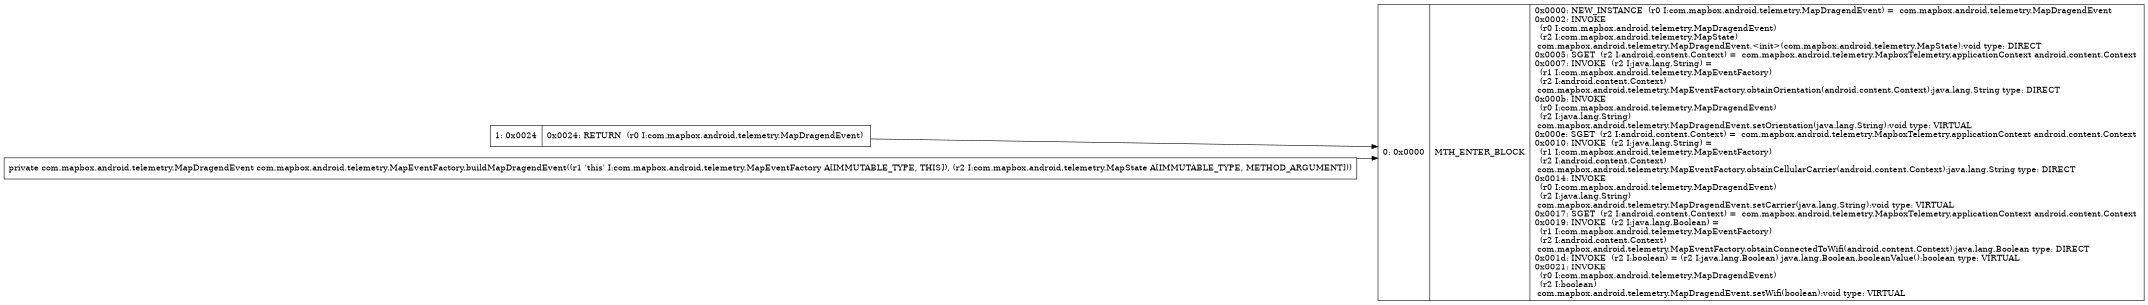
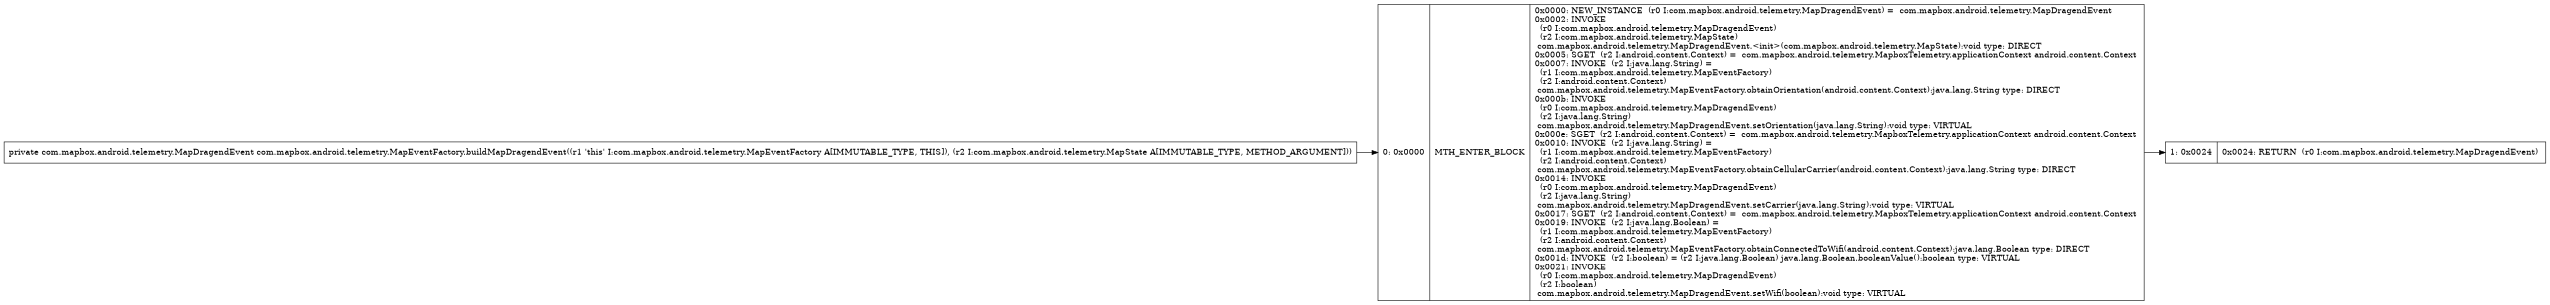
(1121, 143) -> (2152, 153)
